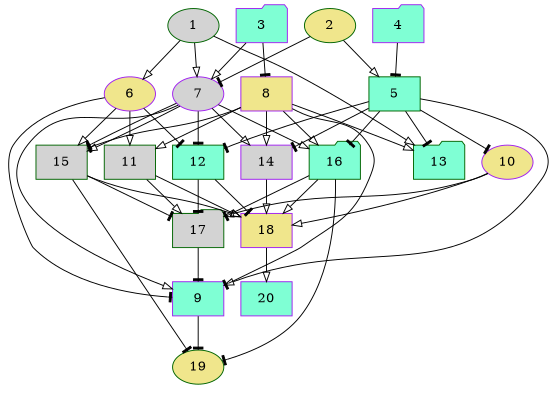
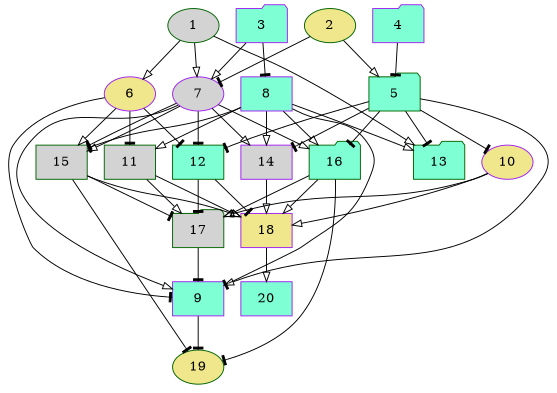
(266, 94) -> (266, 94)
(395, 94) -> (395, 94)
(130, 123) -> (130, 126)
(273, 193) -> (273, 193)
